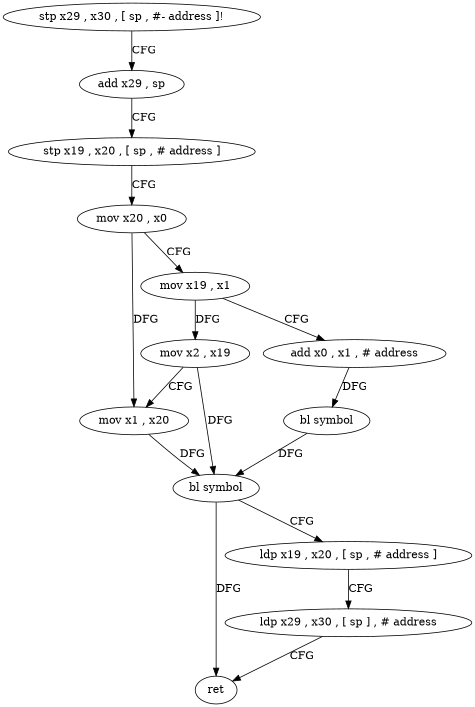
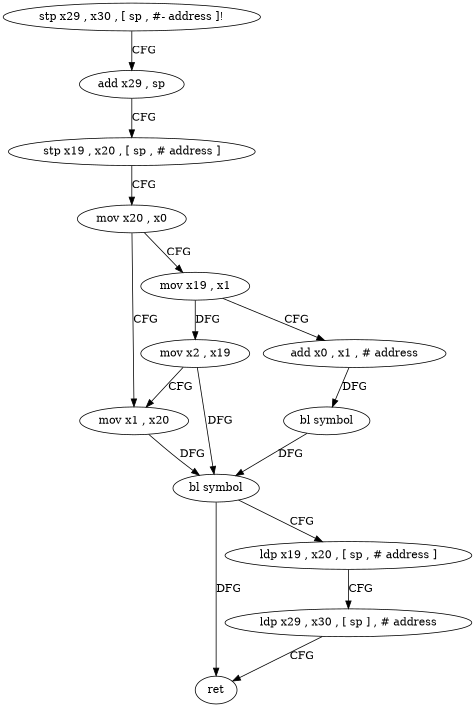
(146, 320) -> (146, 320)
